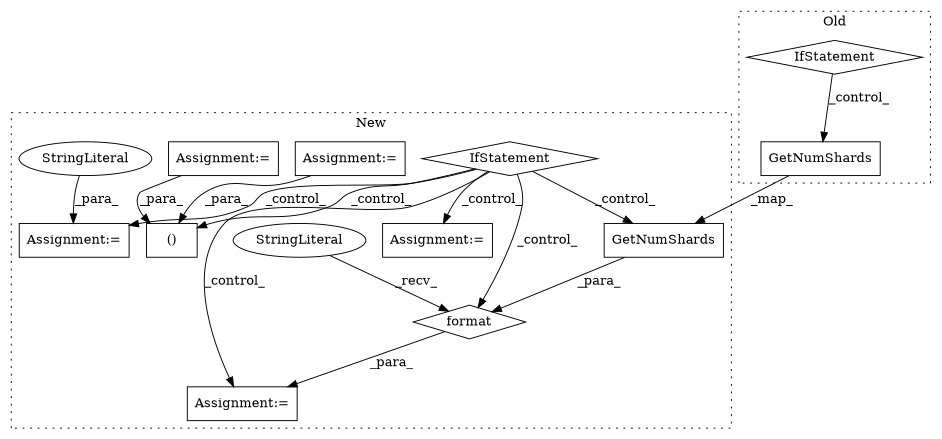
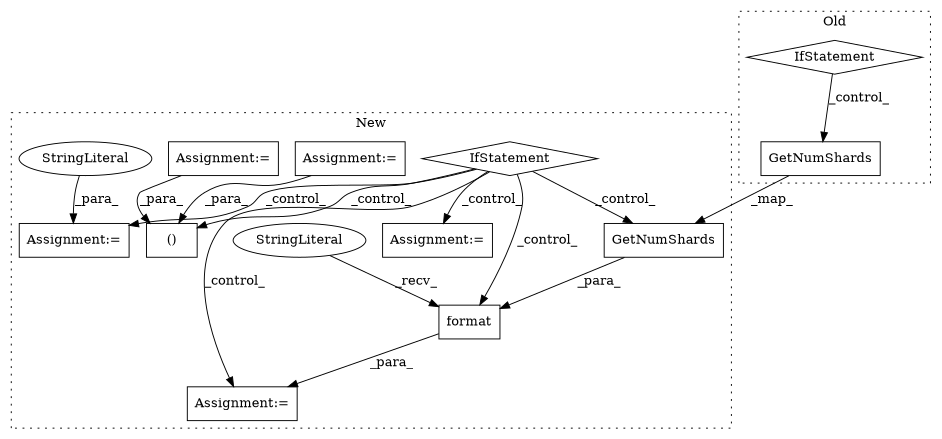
(469, 322) -> (469, 322)
